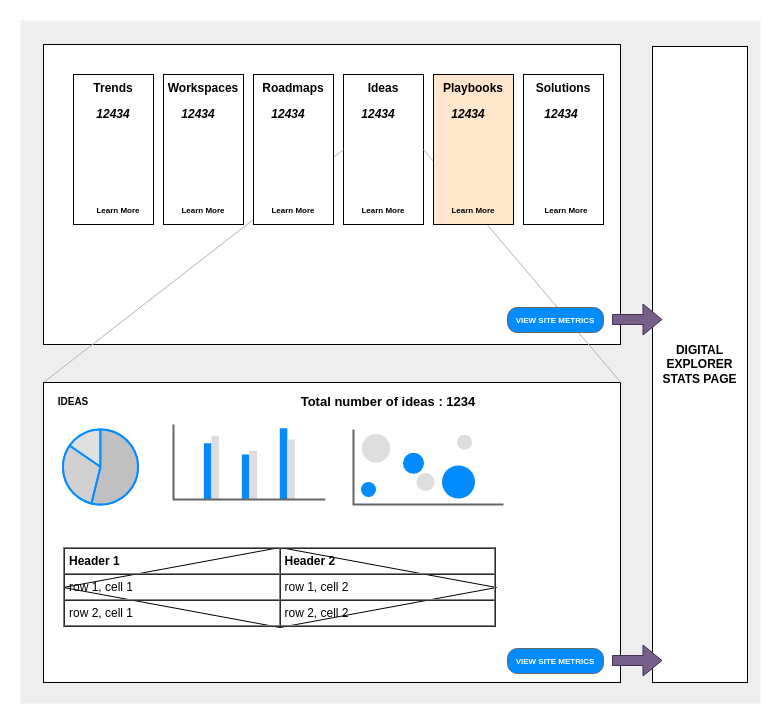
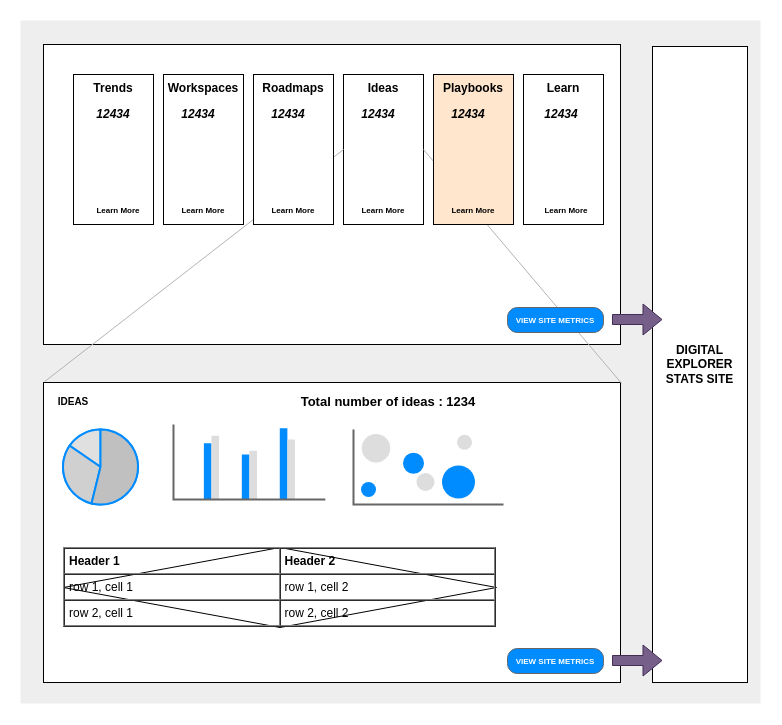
(564, 89) -> (564, 89)
(700, 365) -> (700, 365)
